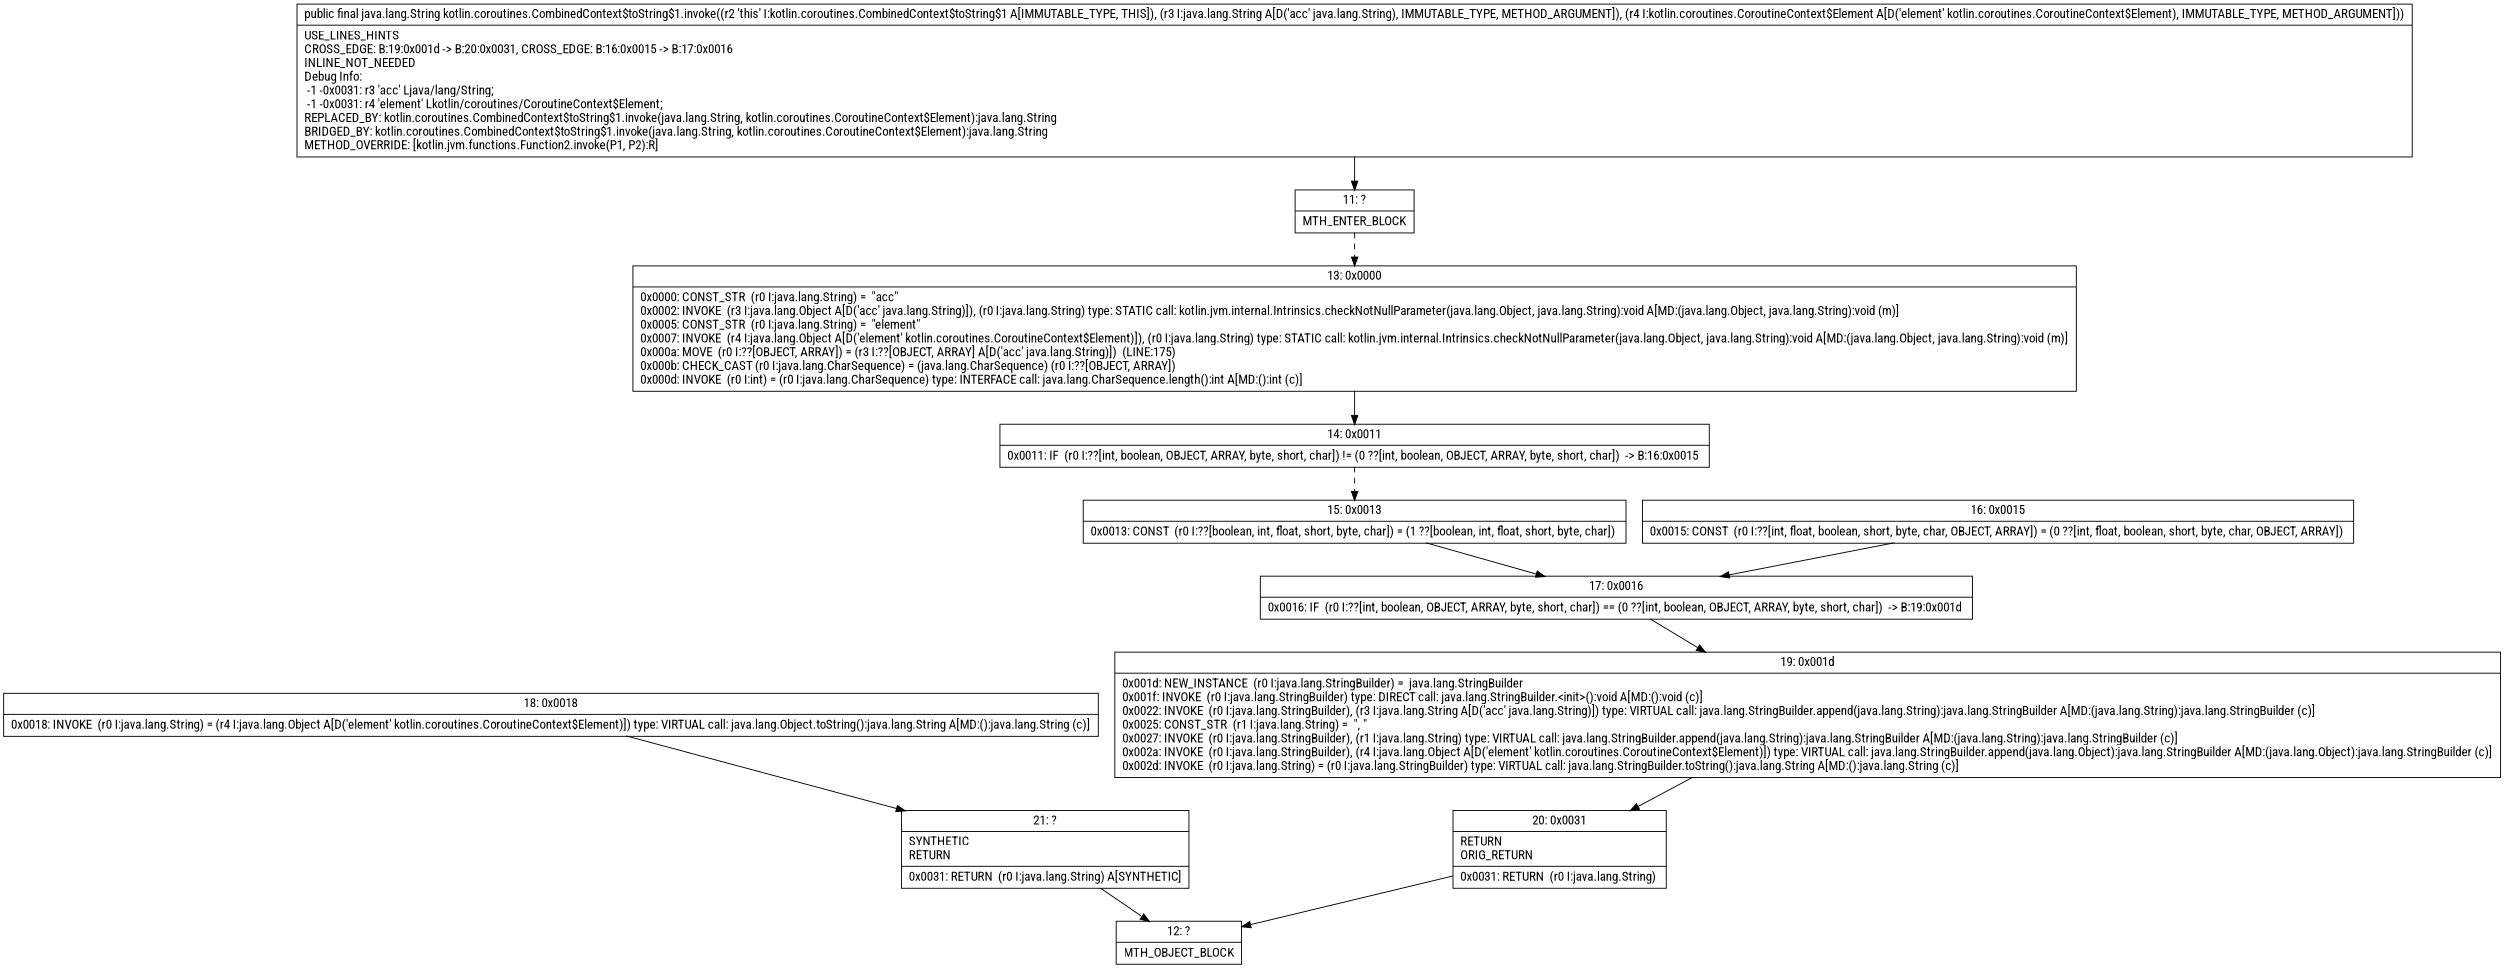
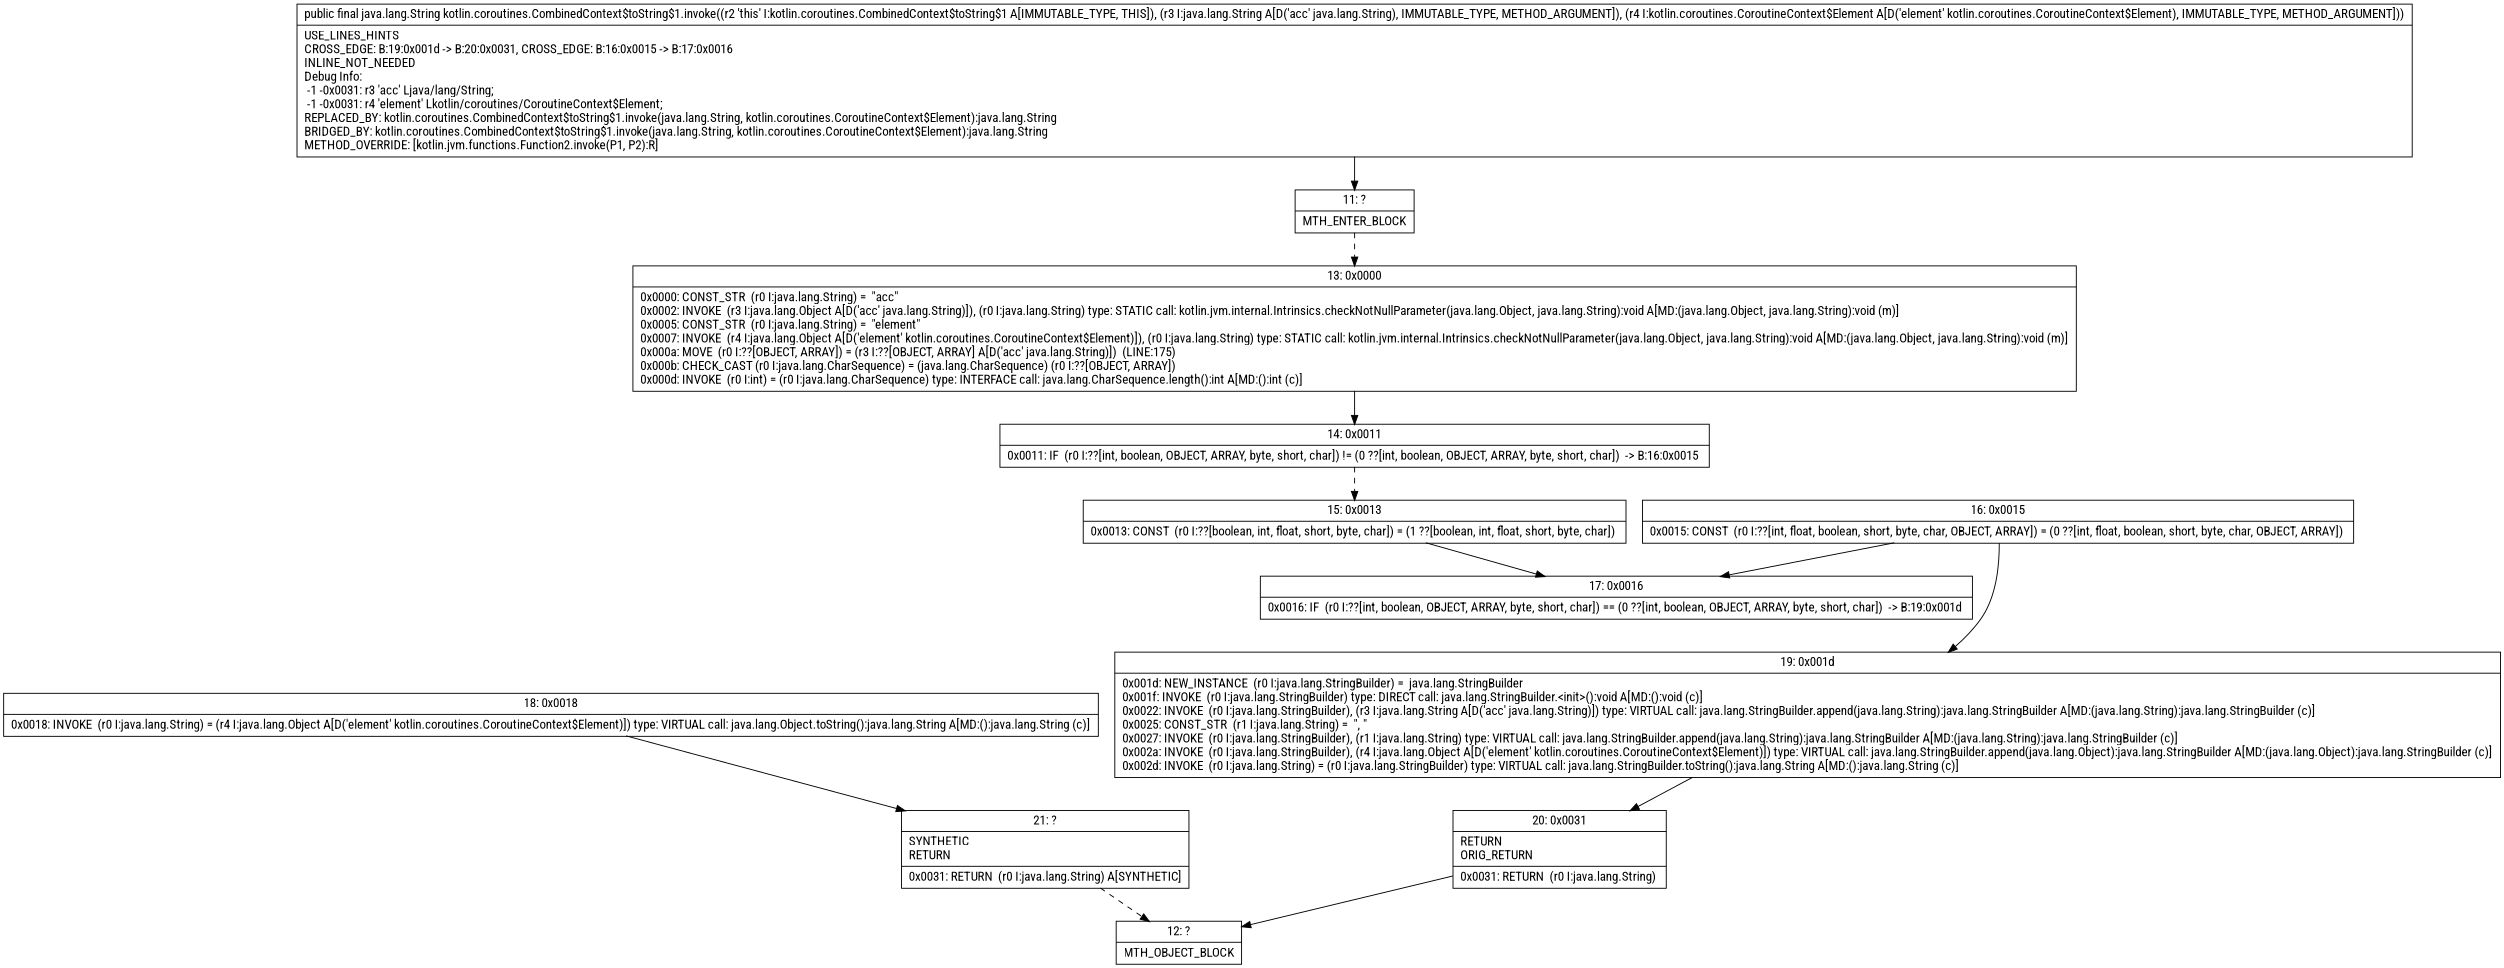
(1674, 633) -> (1990, 601)
(1121, 902) -> (1121, 902)
